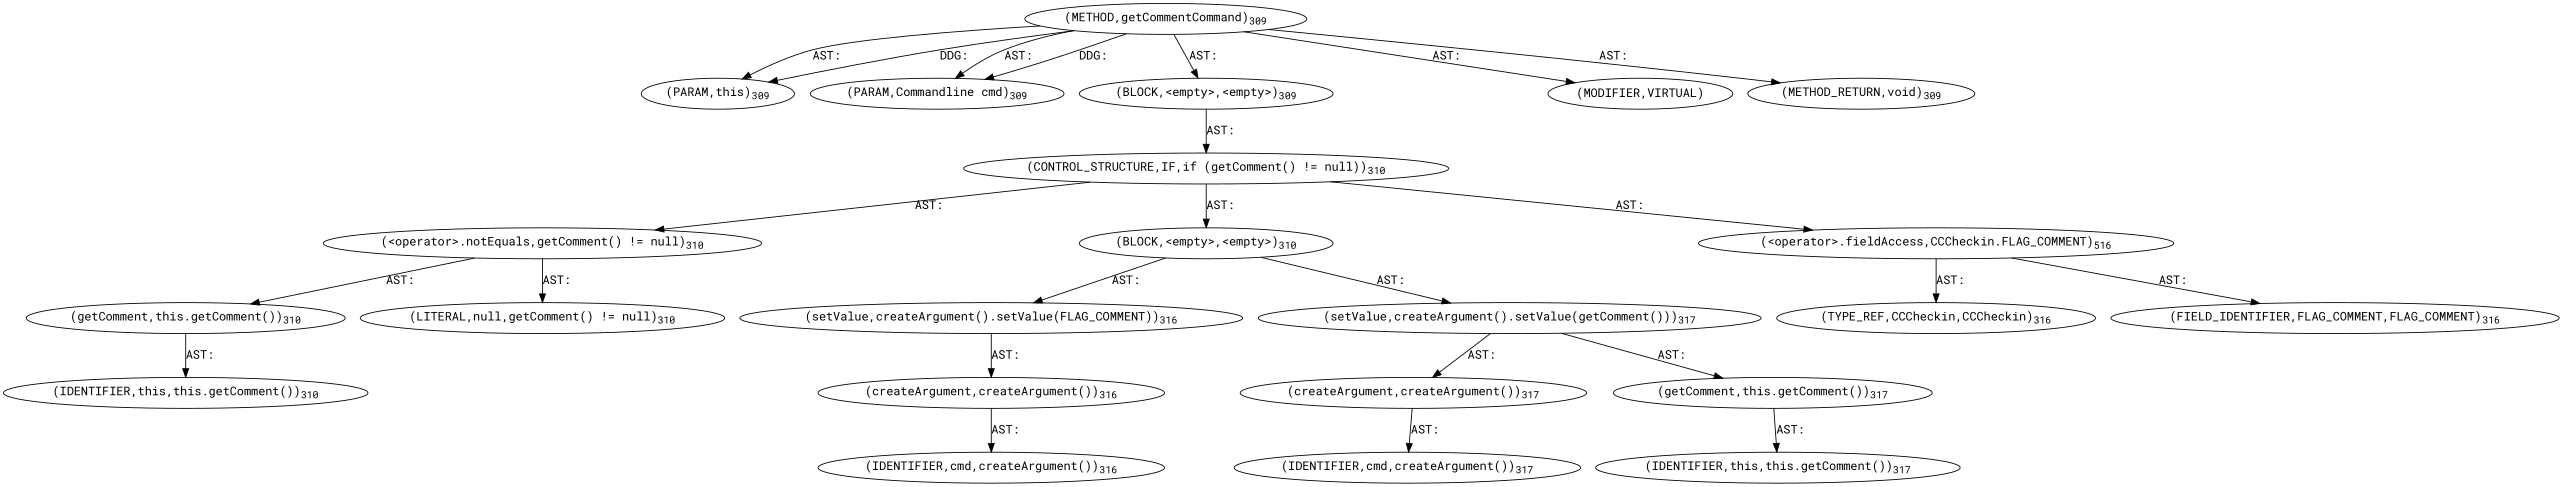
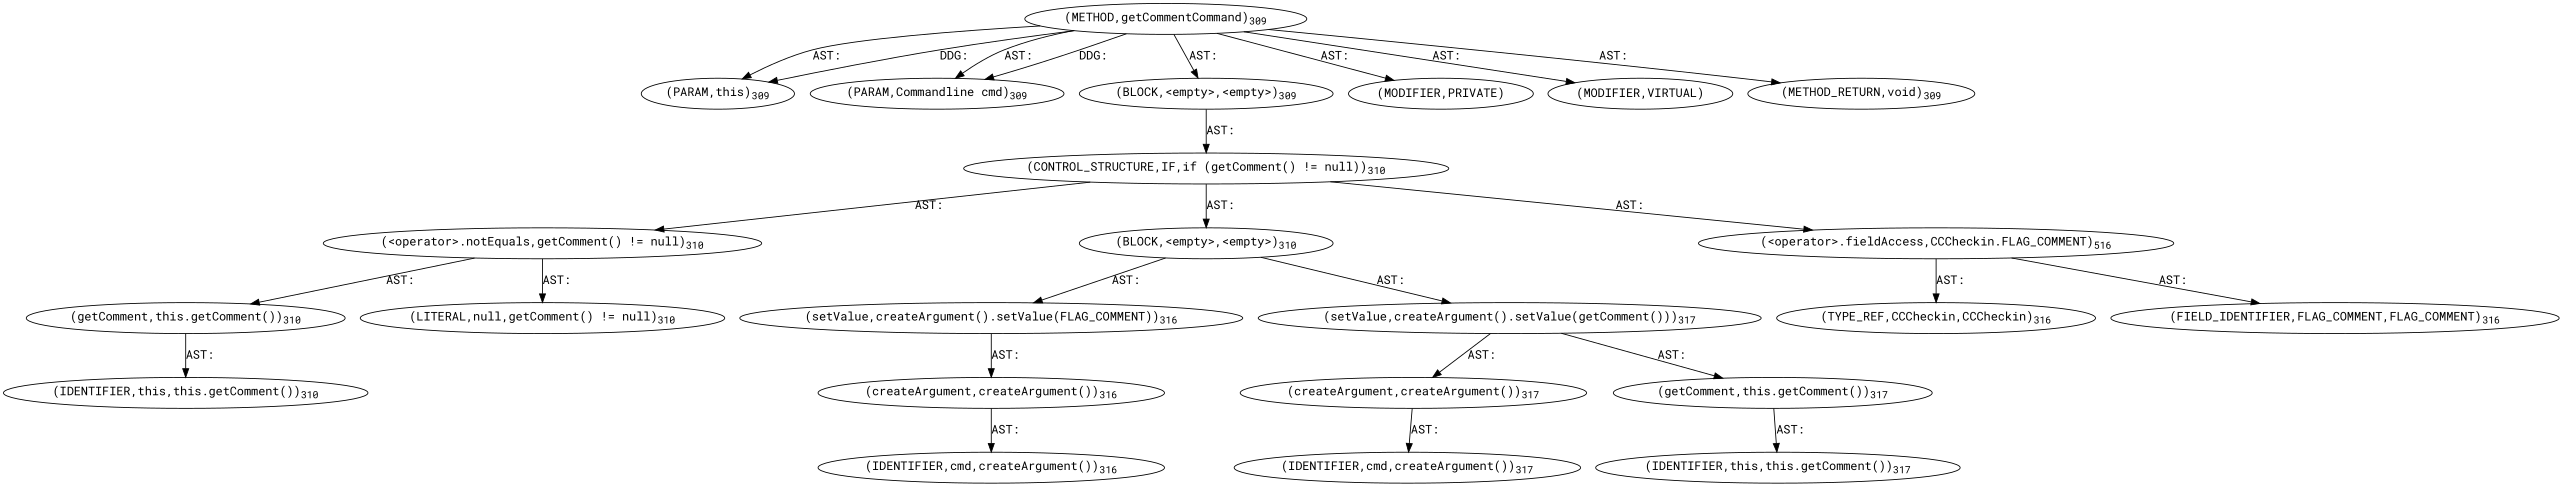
none -> (1441, 94)
